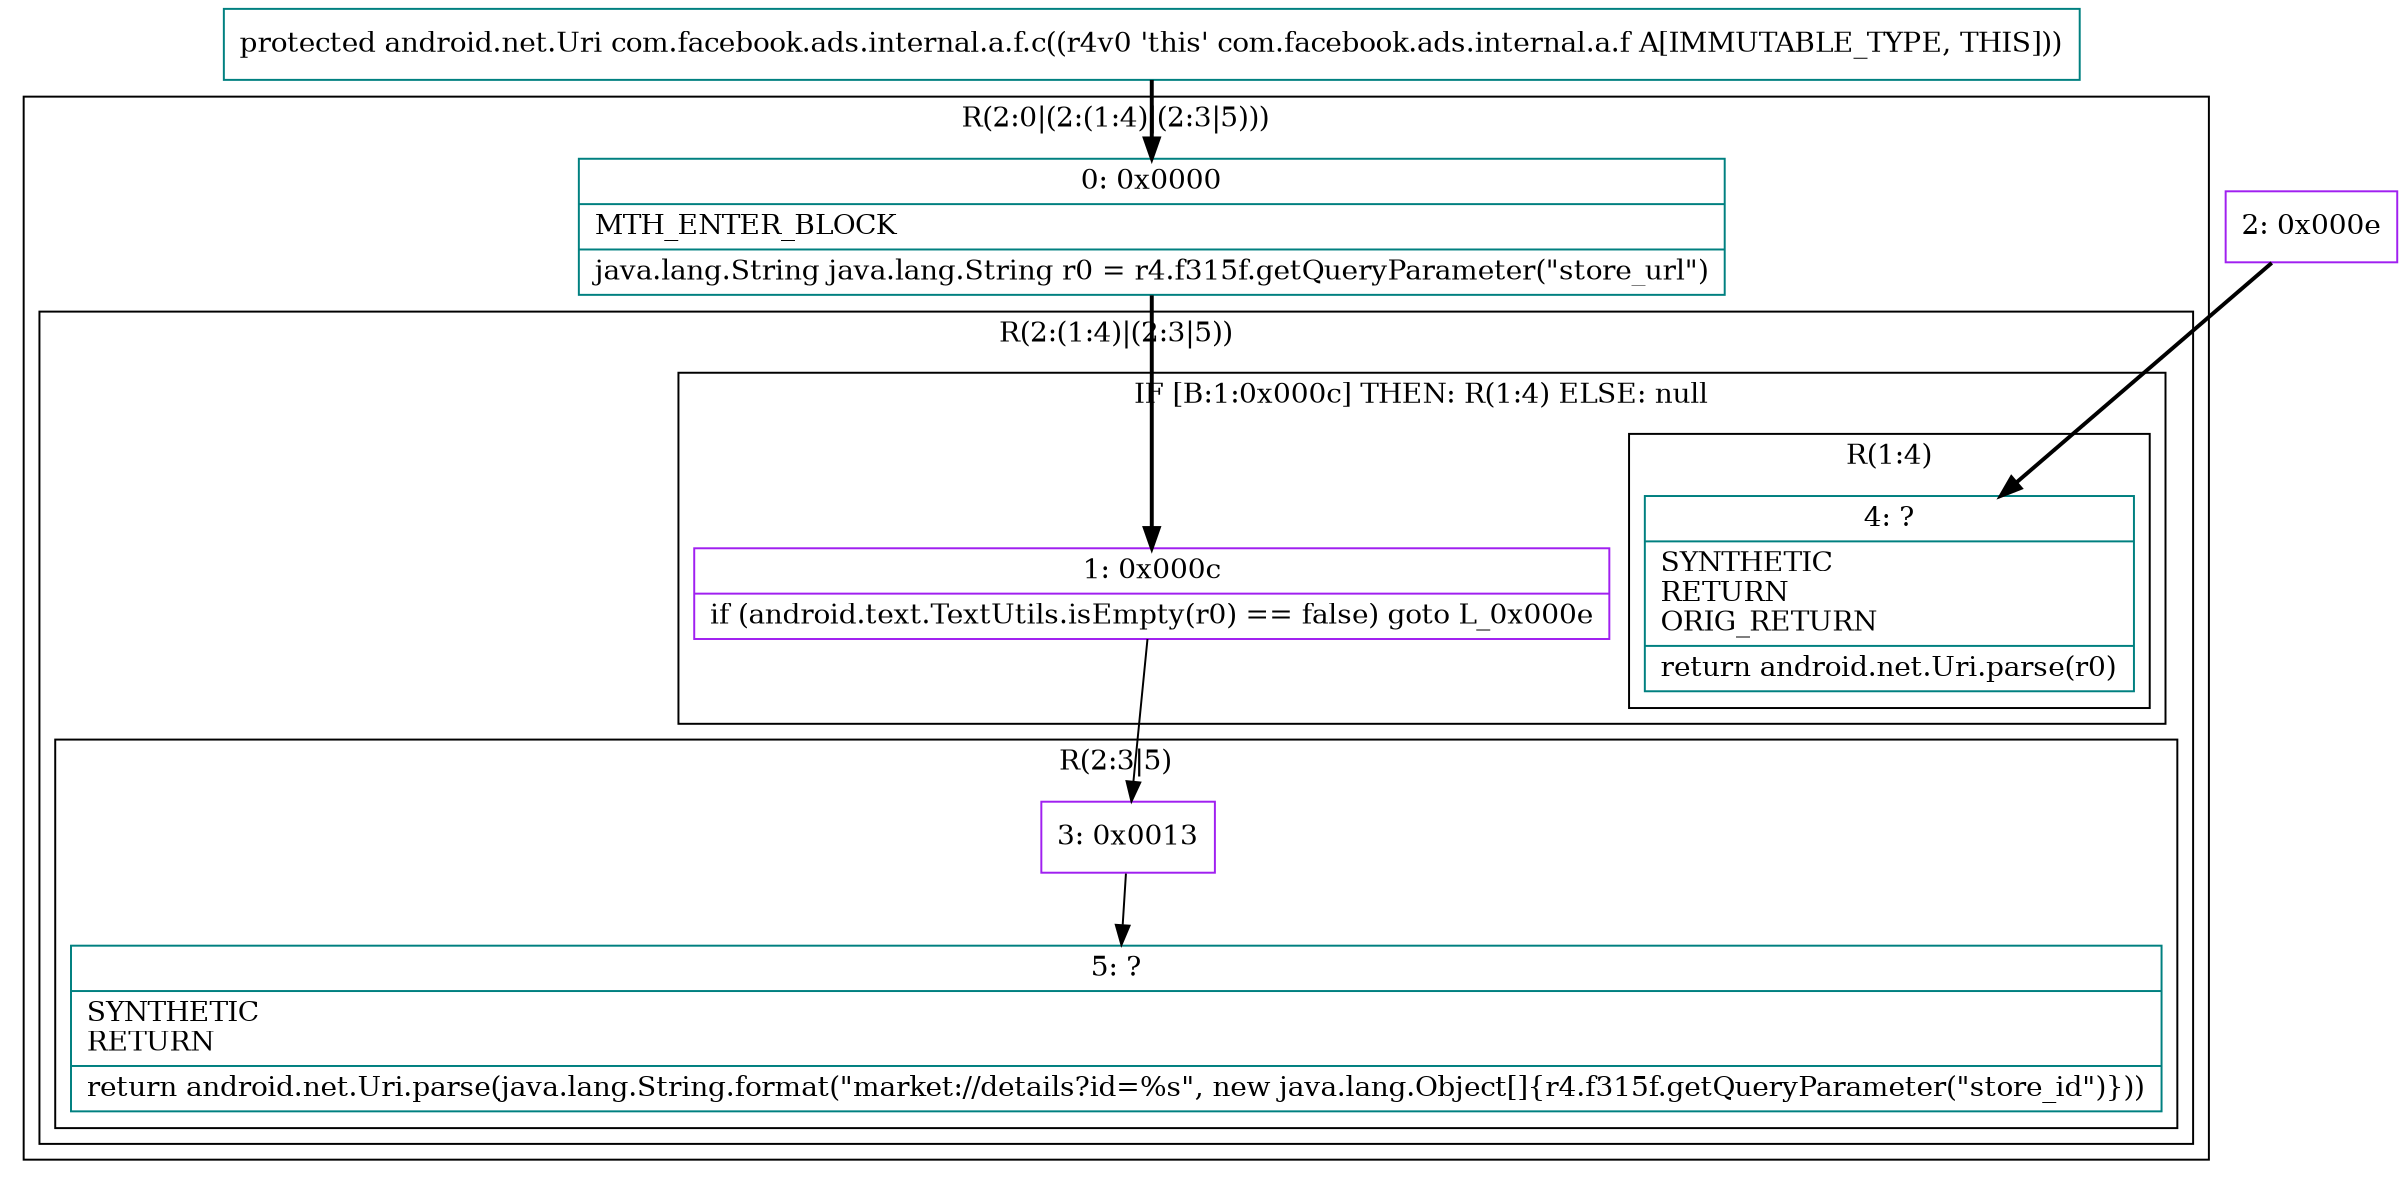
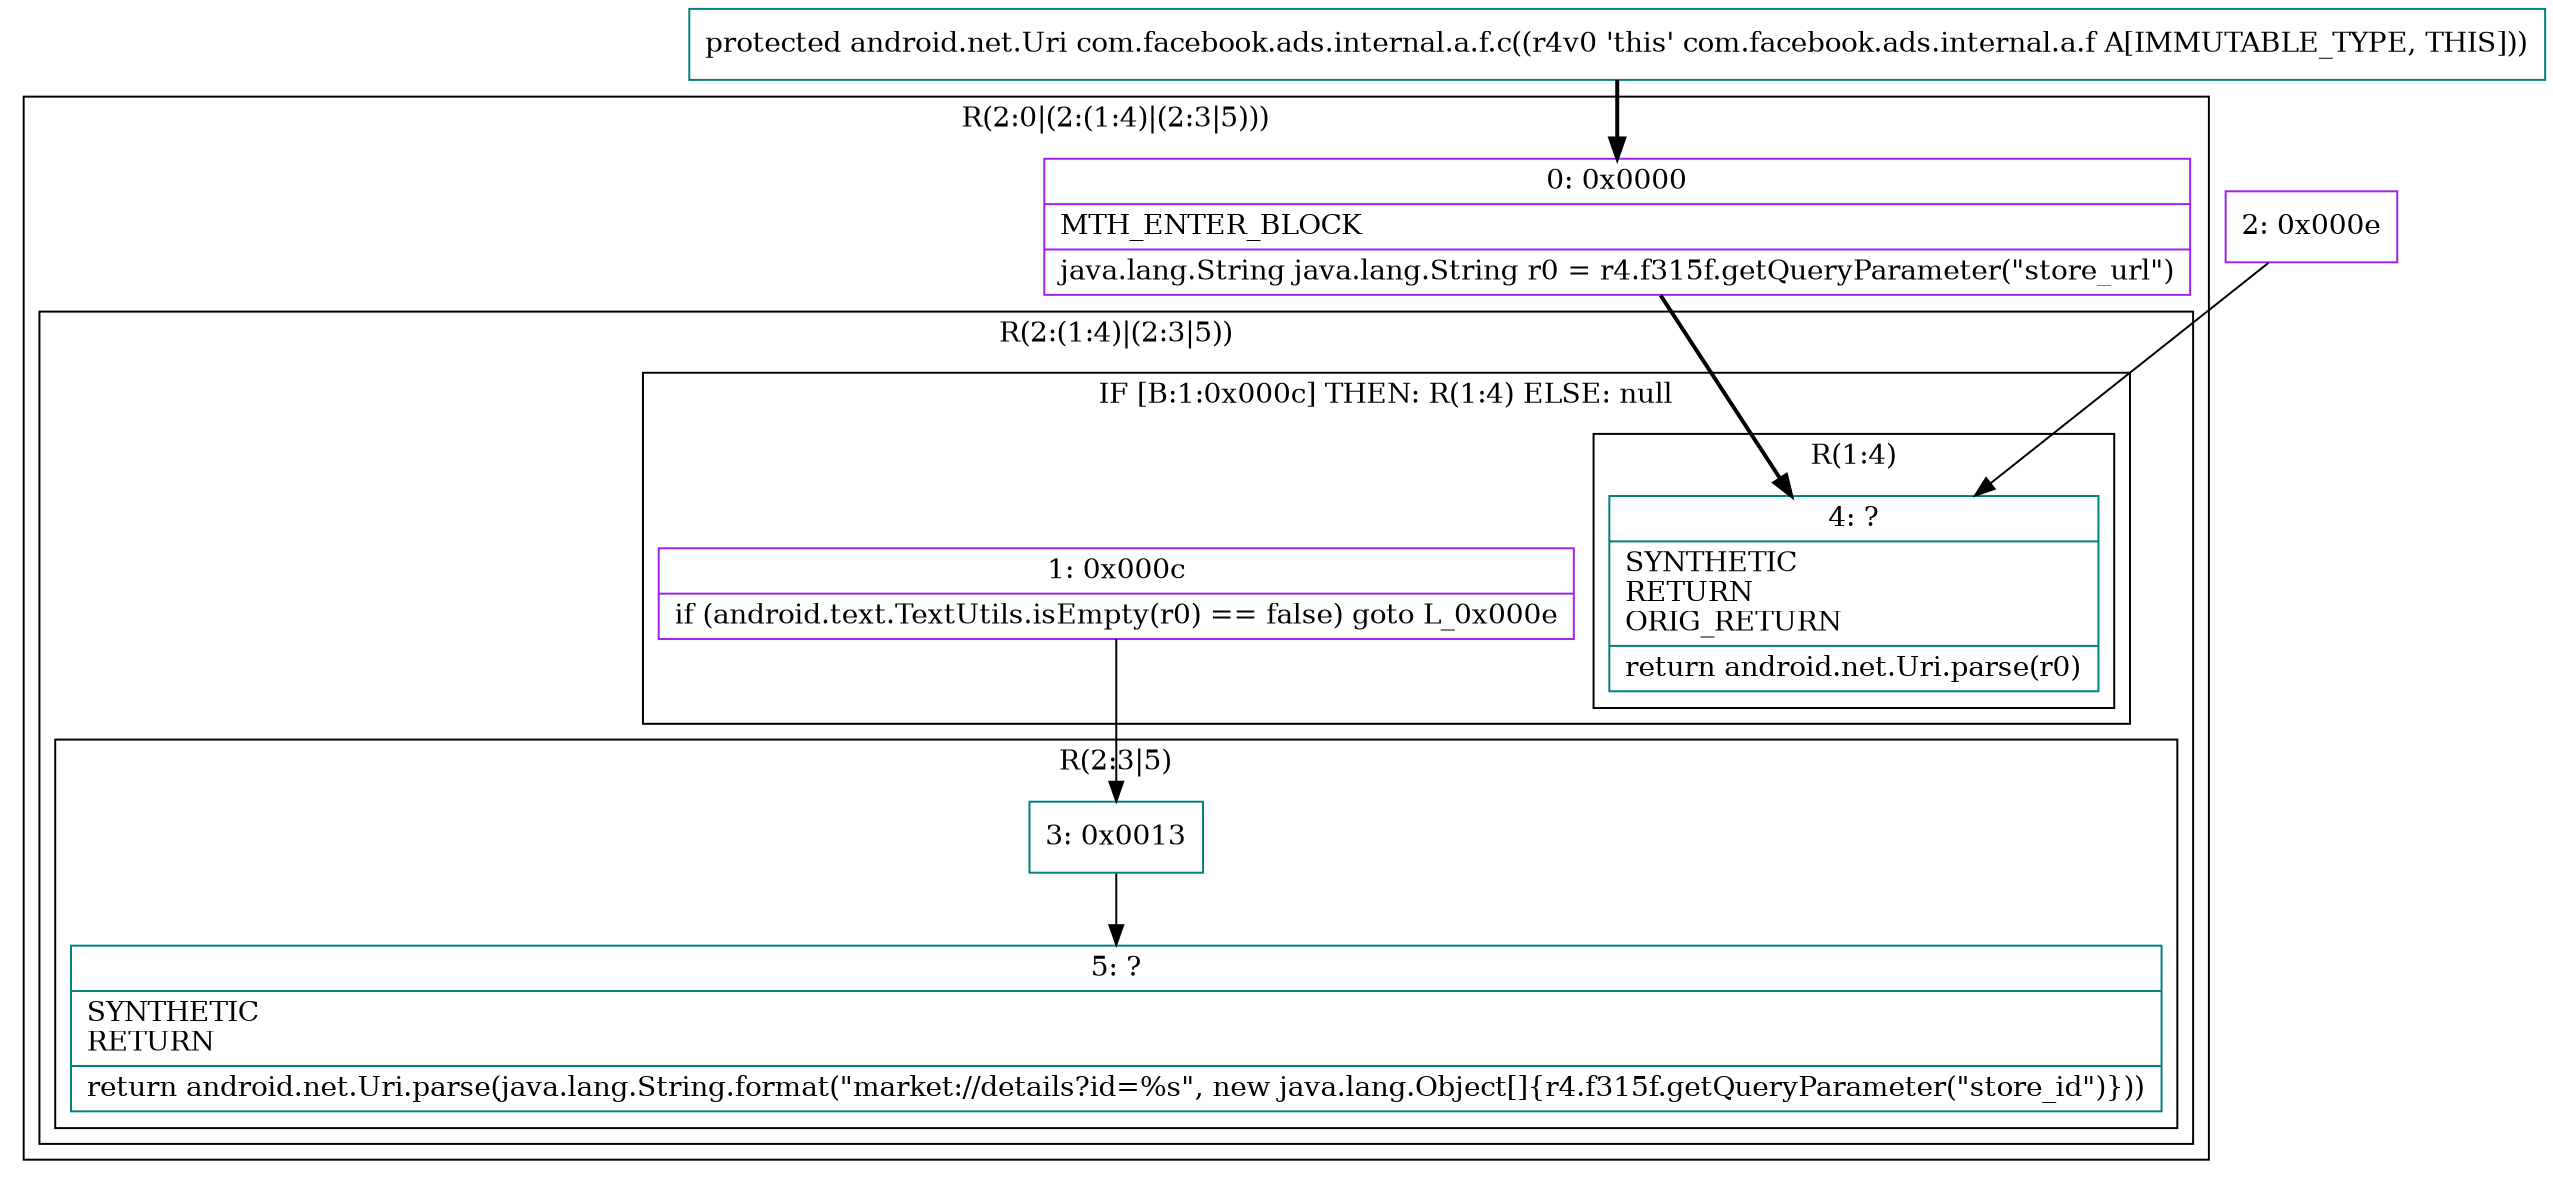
(1152, 227) -> (1617, 227)
(2163, 356) -> (2143, 362)
(1152, 412) -> (1720, 387)
(1128, 837) -> (1116, 837)
